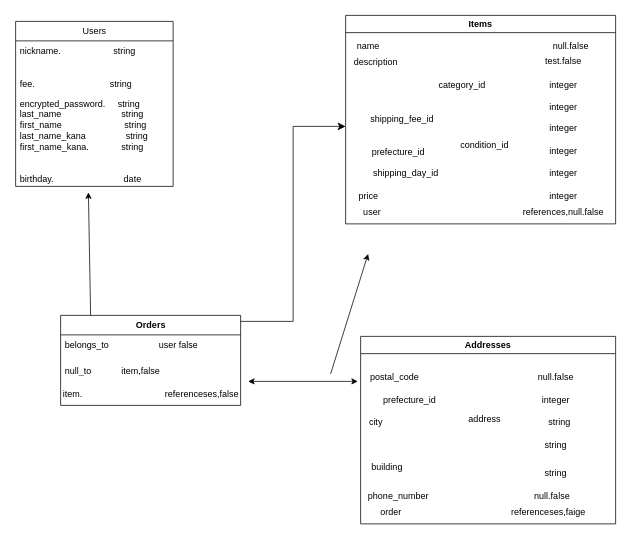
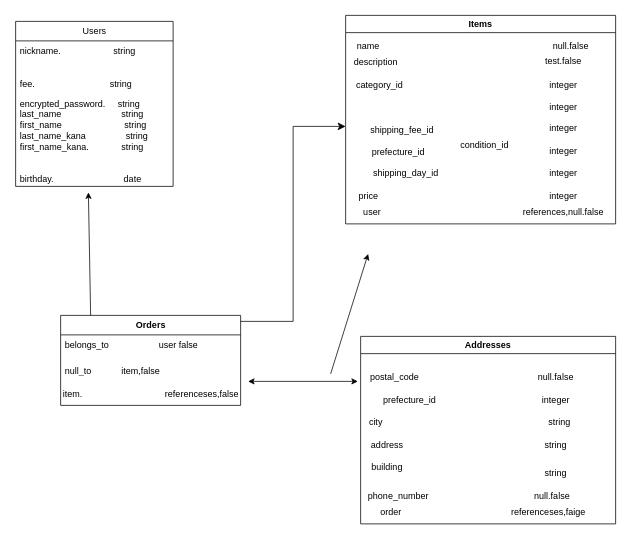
(462, 85) -> (379, 85)
(402, 119) -> (402, 130)
(484, 419) -> (387, 445)
